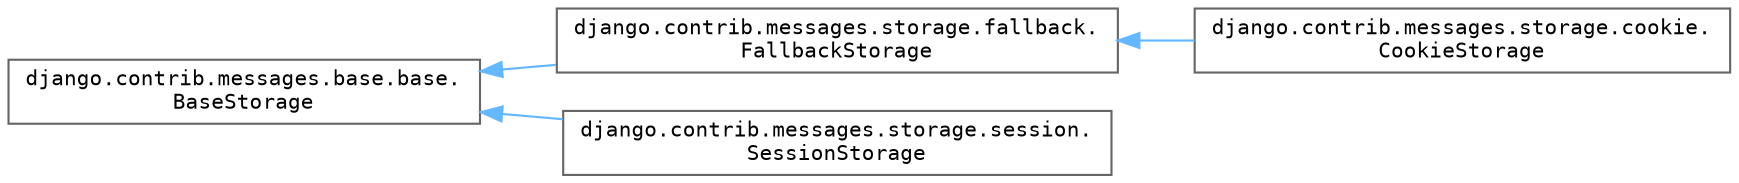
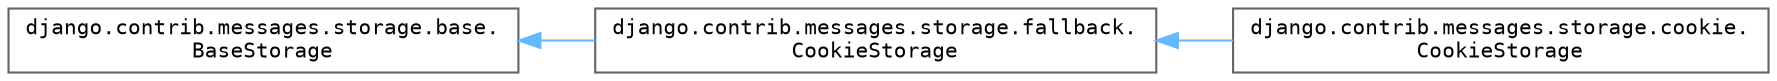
(837, 41) -> (876, 41)
(244, 92) -> (263, 41)
(837, 143) -> none
